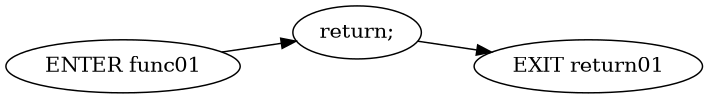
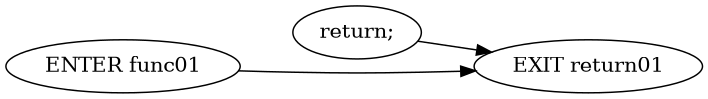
(252, 48) -> (349, 73)
